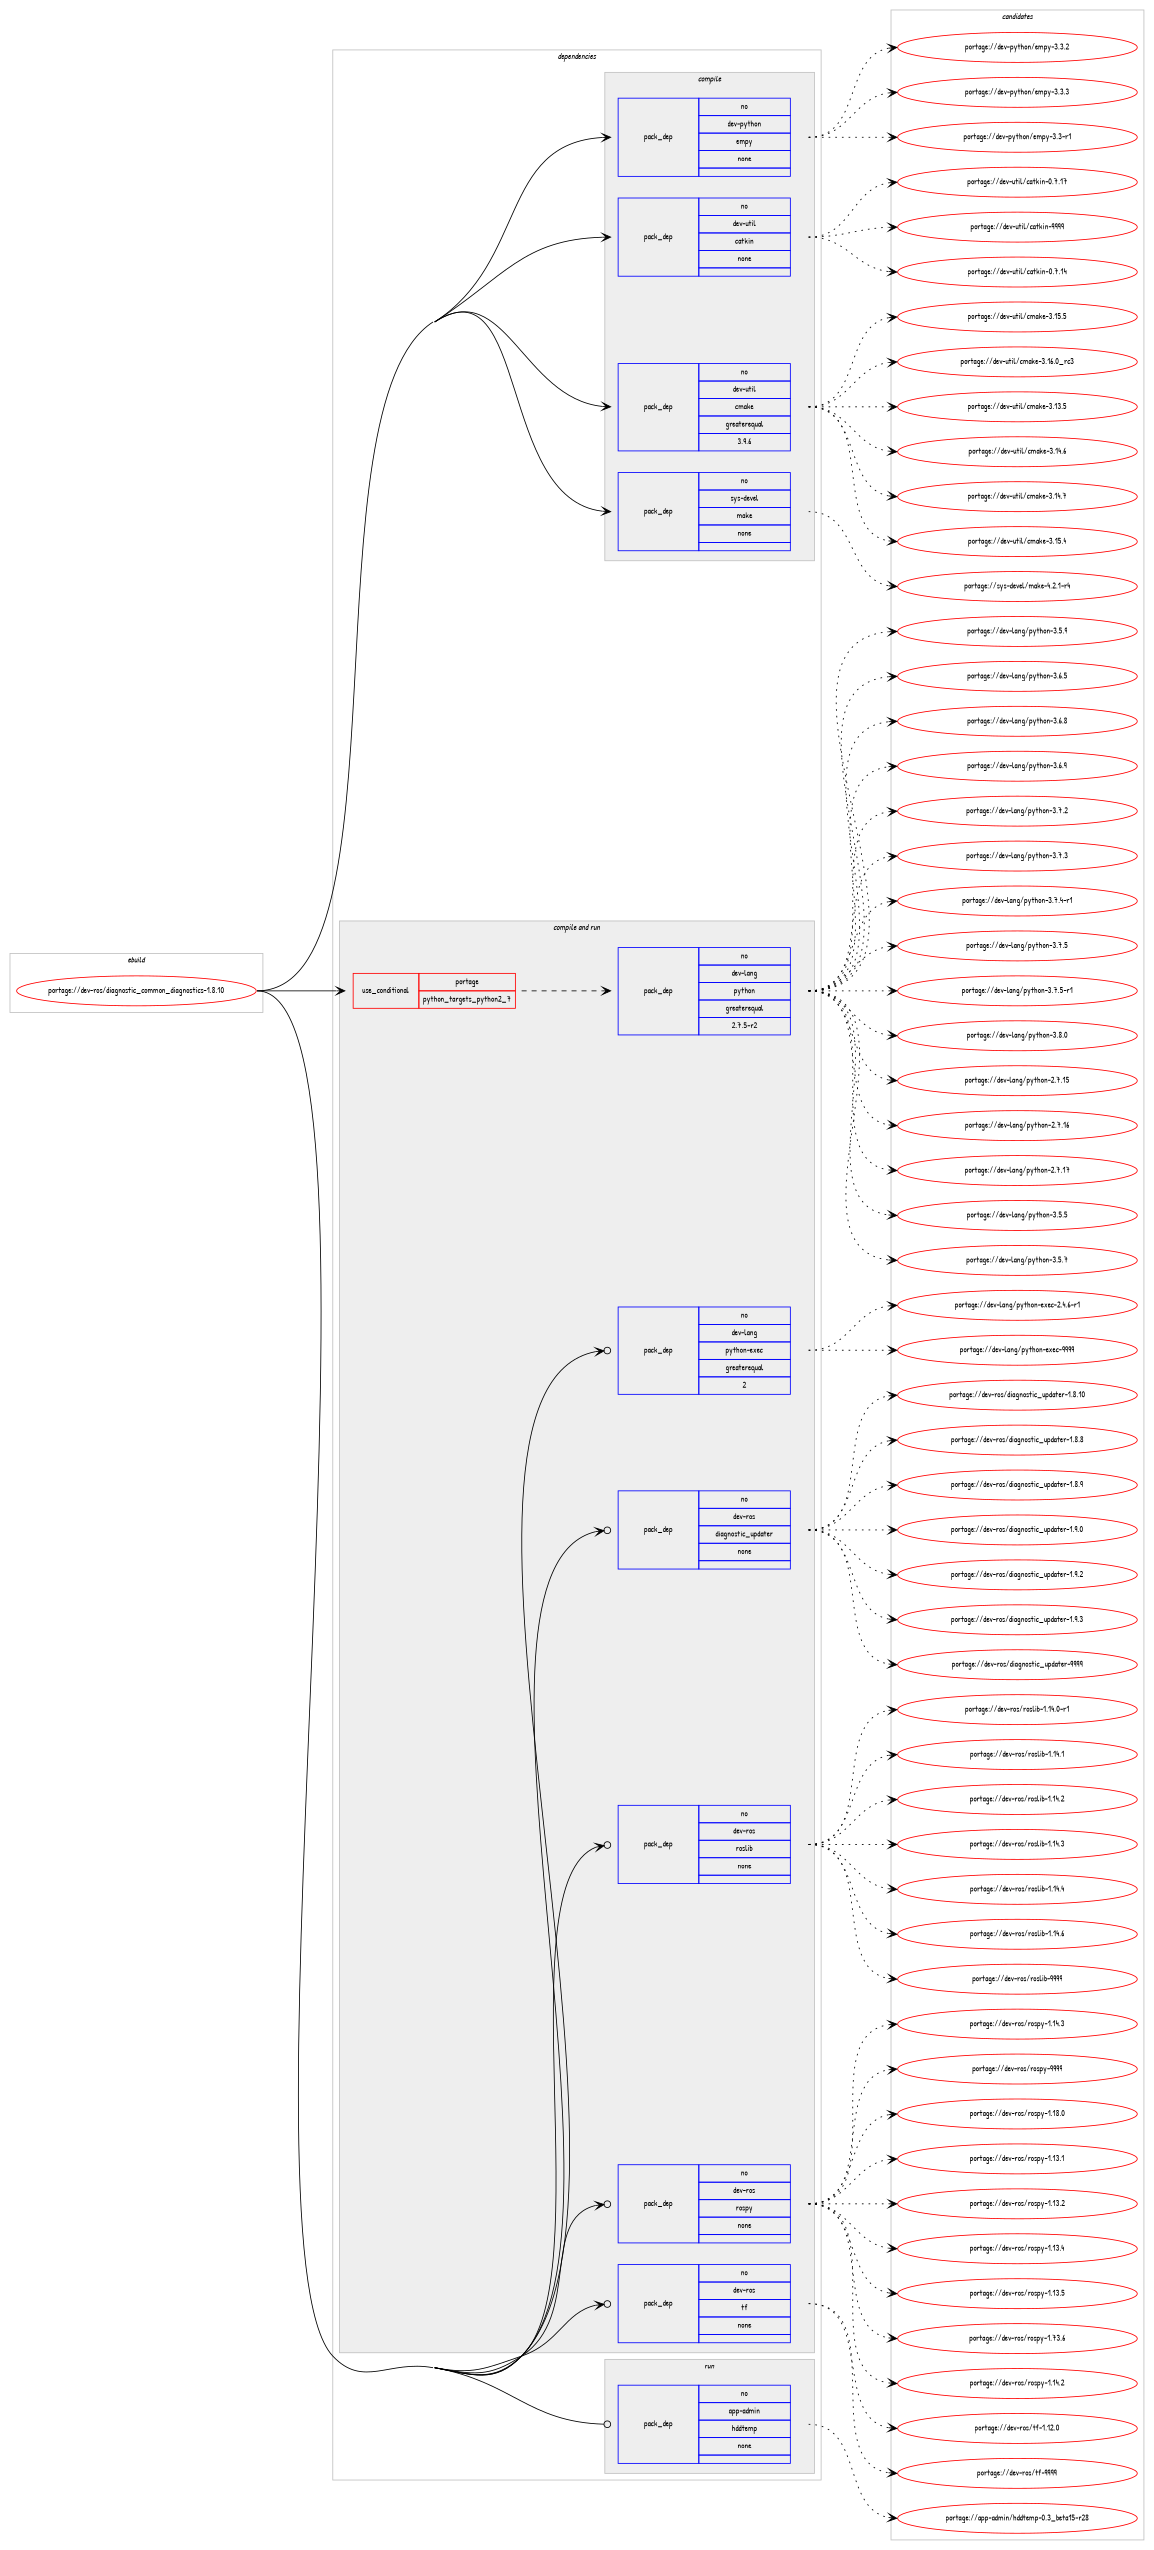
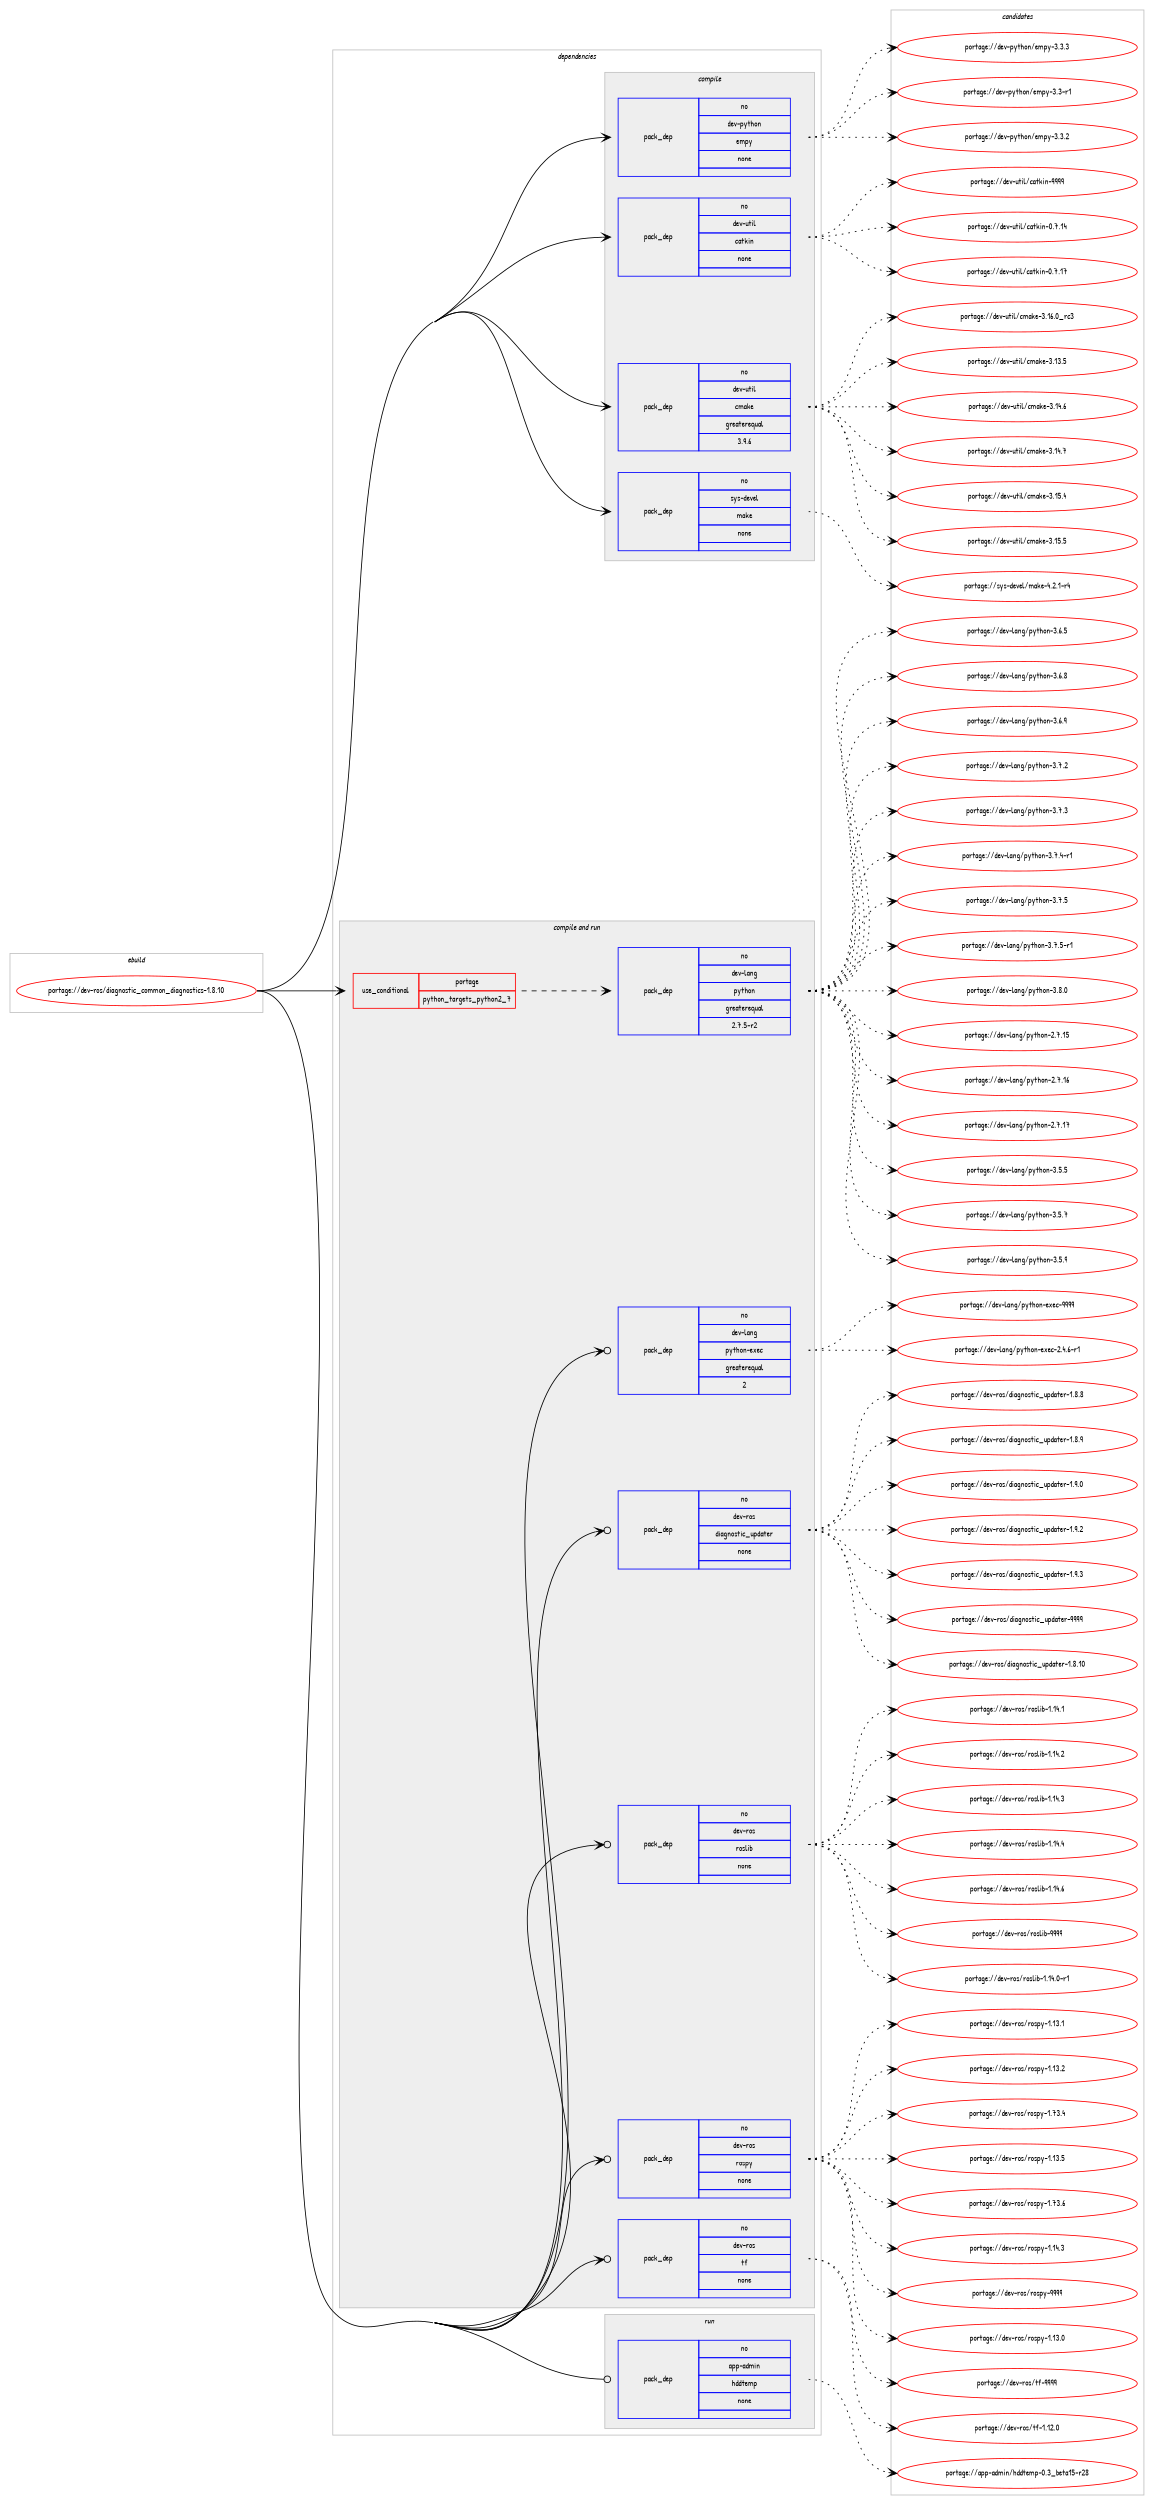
(1017, 2114) -> (1017, 2339)
(1017, 2249) -> (1017, 2114)
(1017, 2384) -> none
